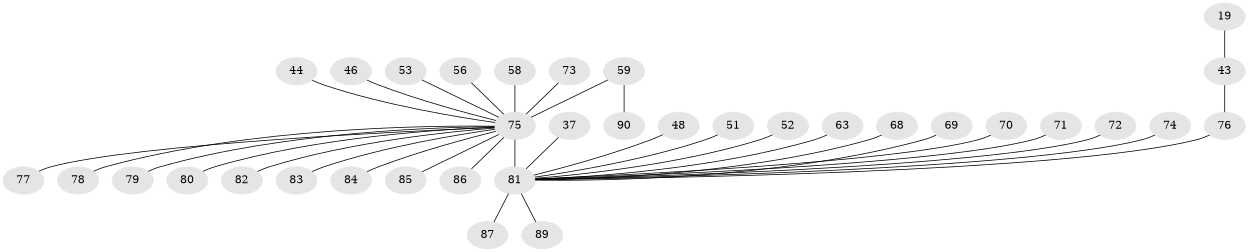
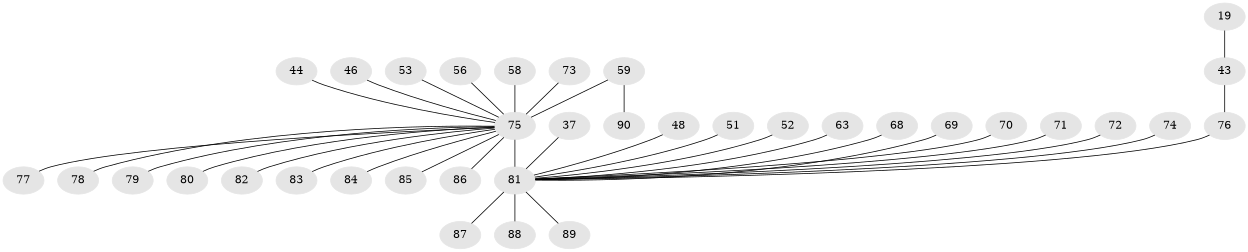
none -> (515, 235)
